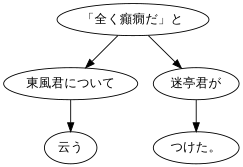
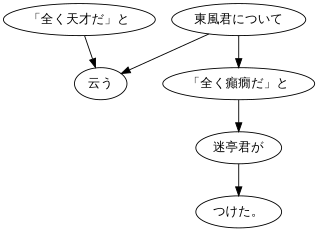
none -> (79, 20)
(105, 48) -> (239, 47)
